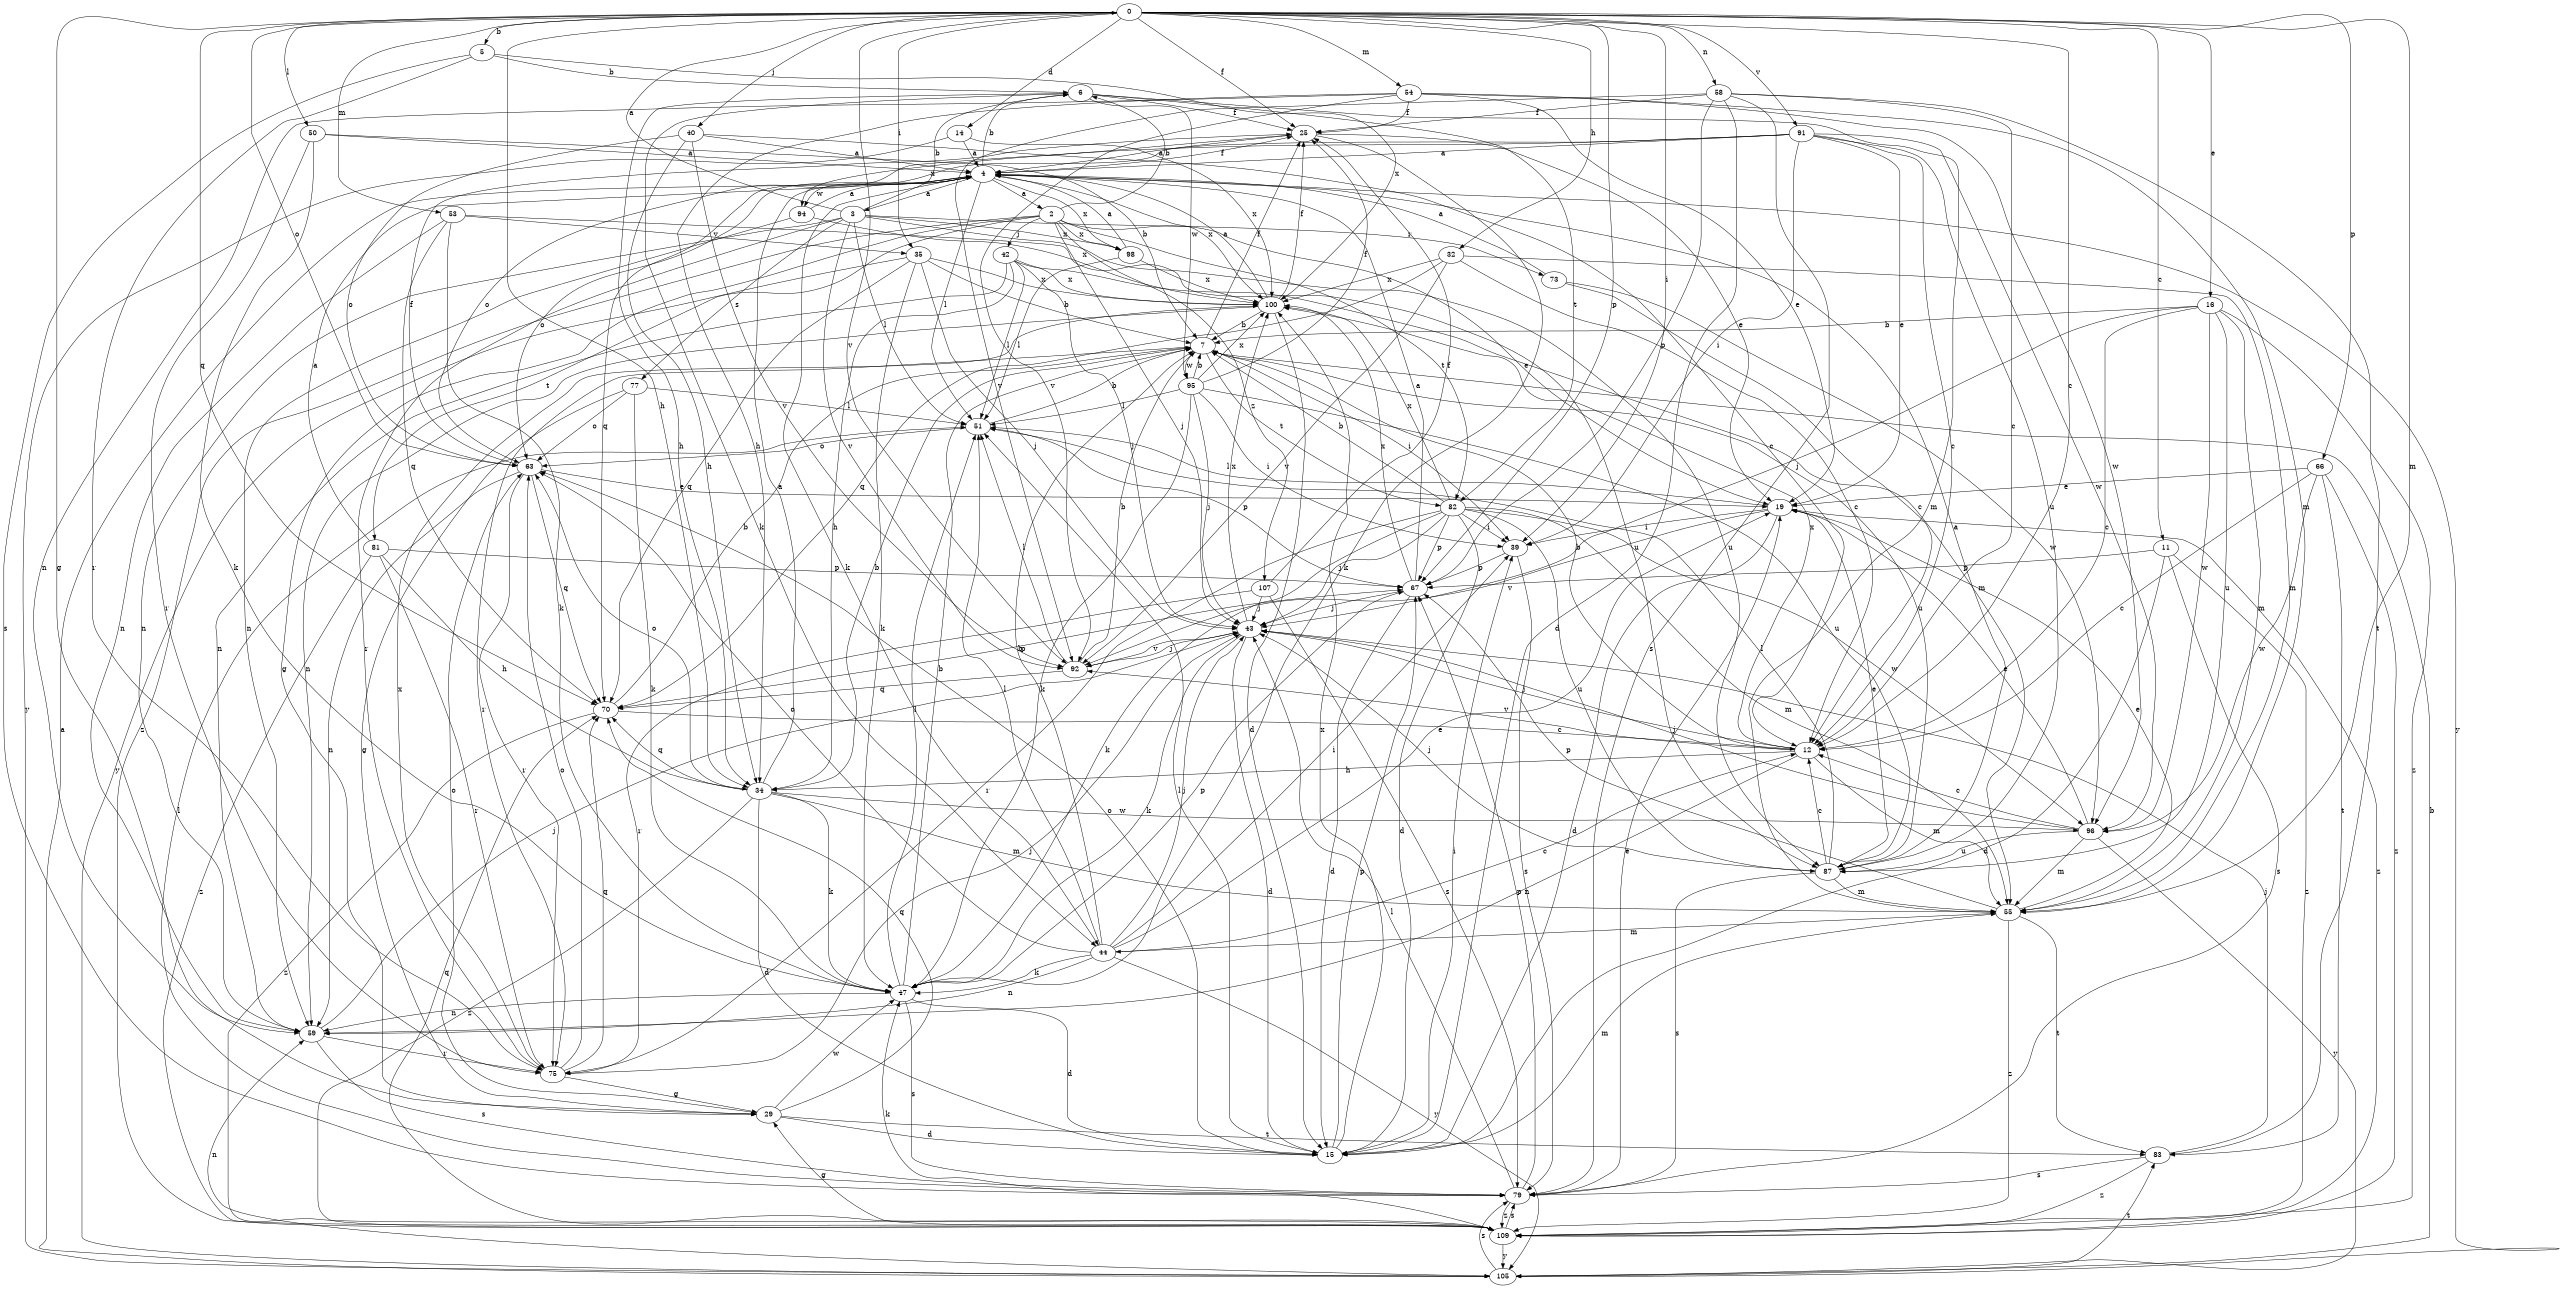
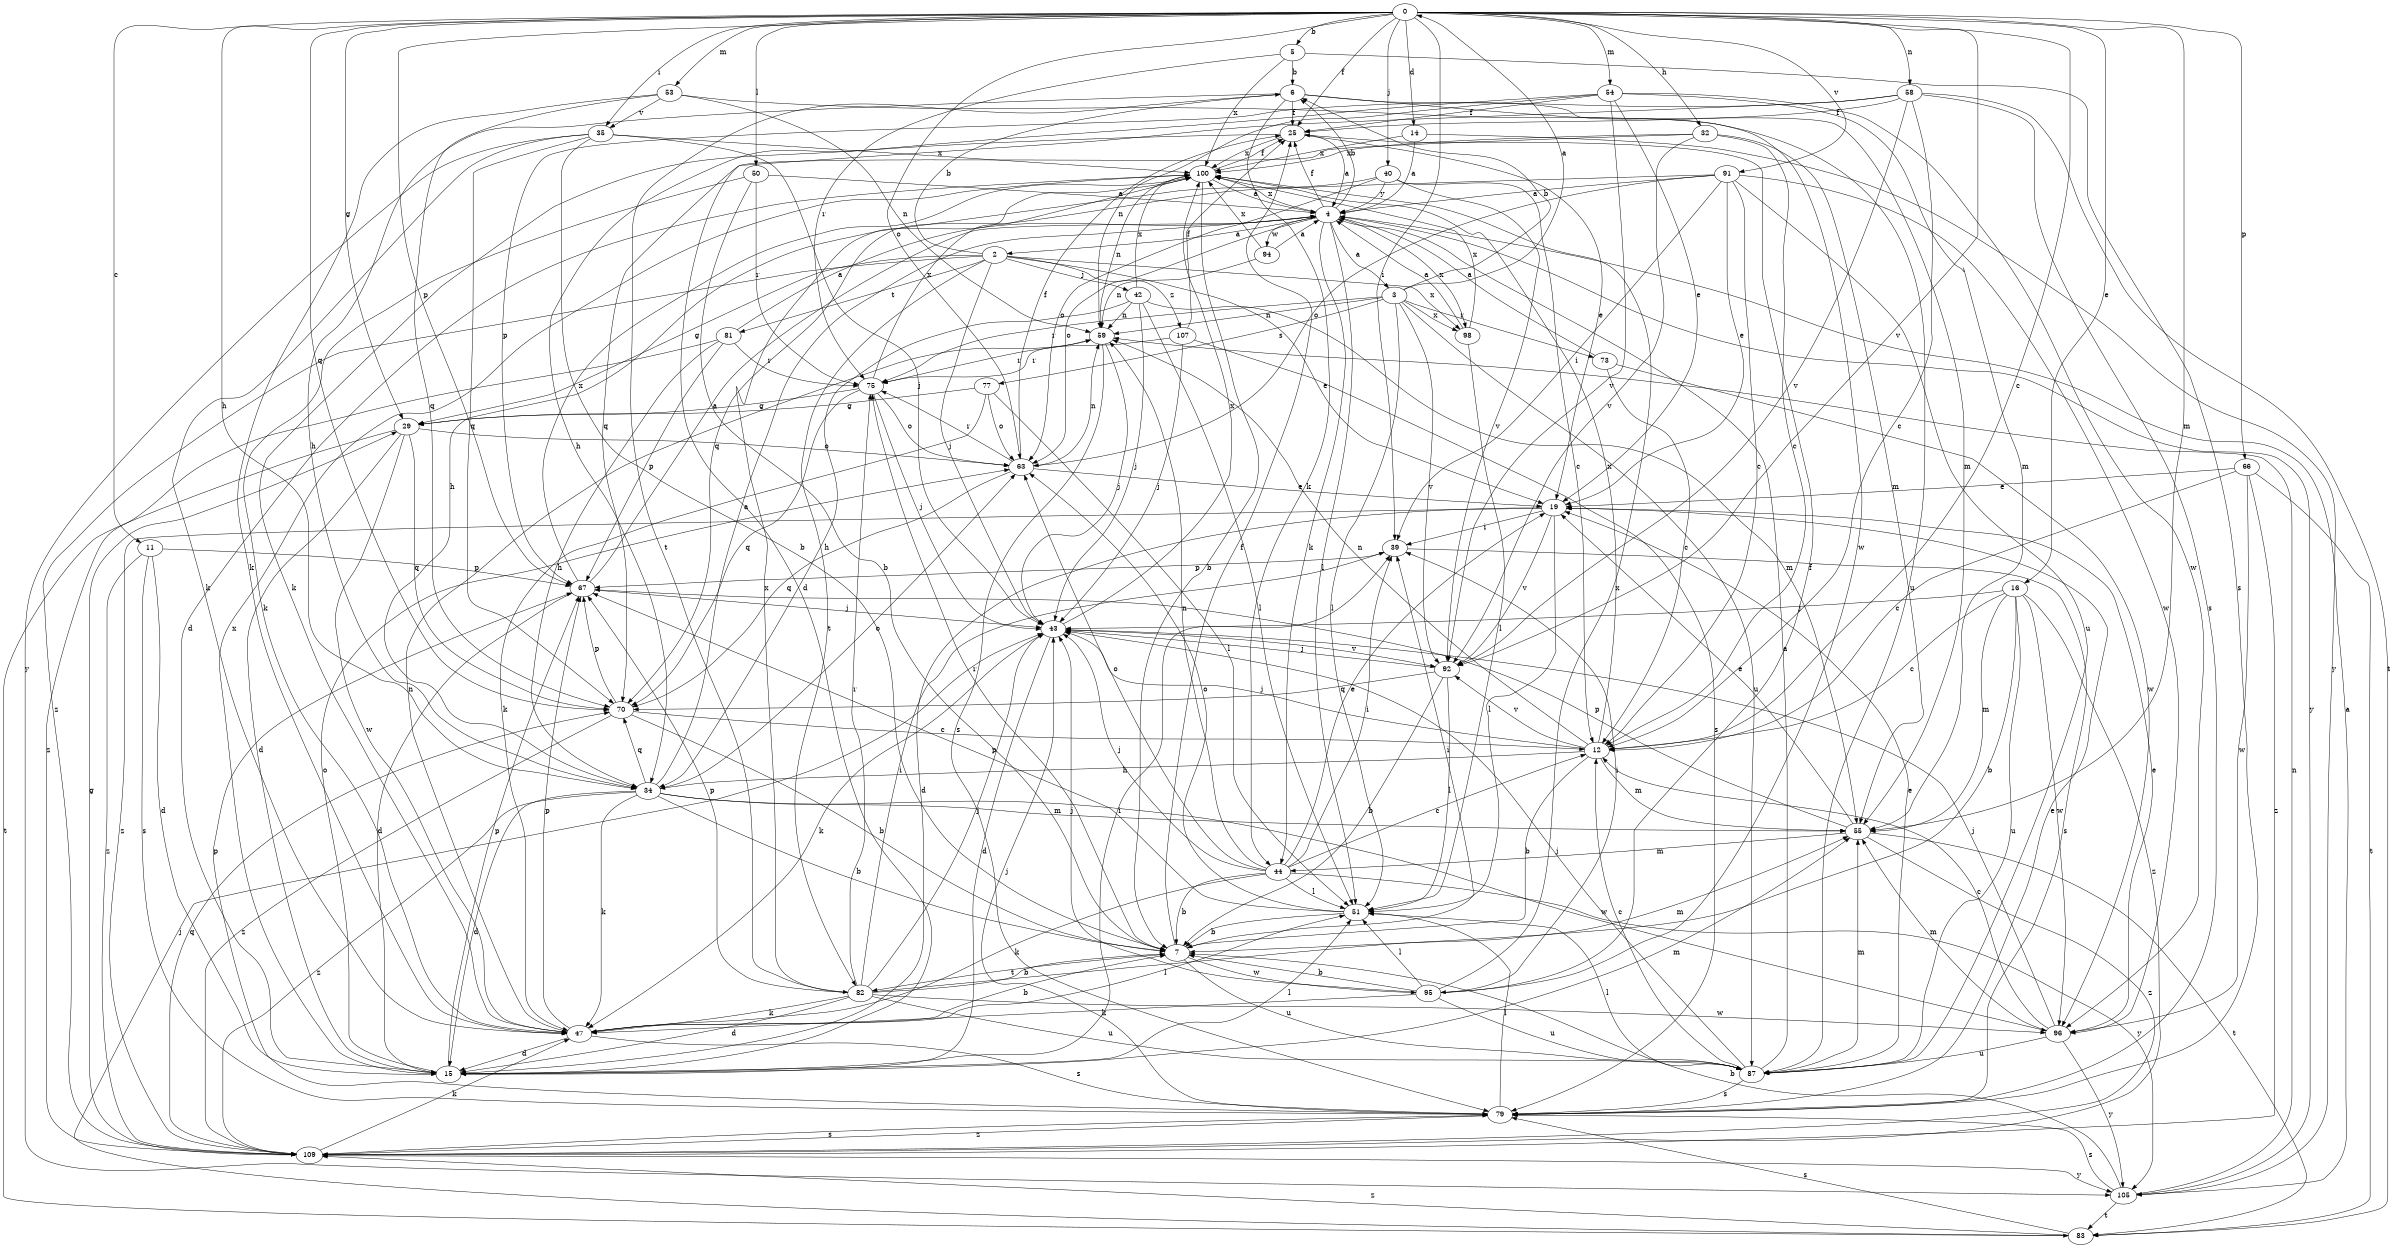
(857, 154) -> (1383, 194)
(1042, 156) -> (1248, 149)
(1392, 912) -> (1007, 872)
